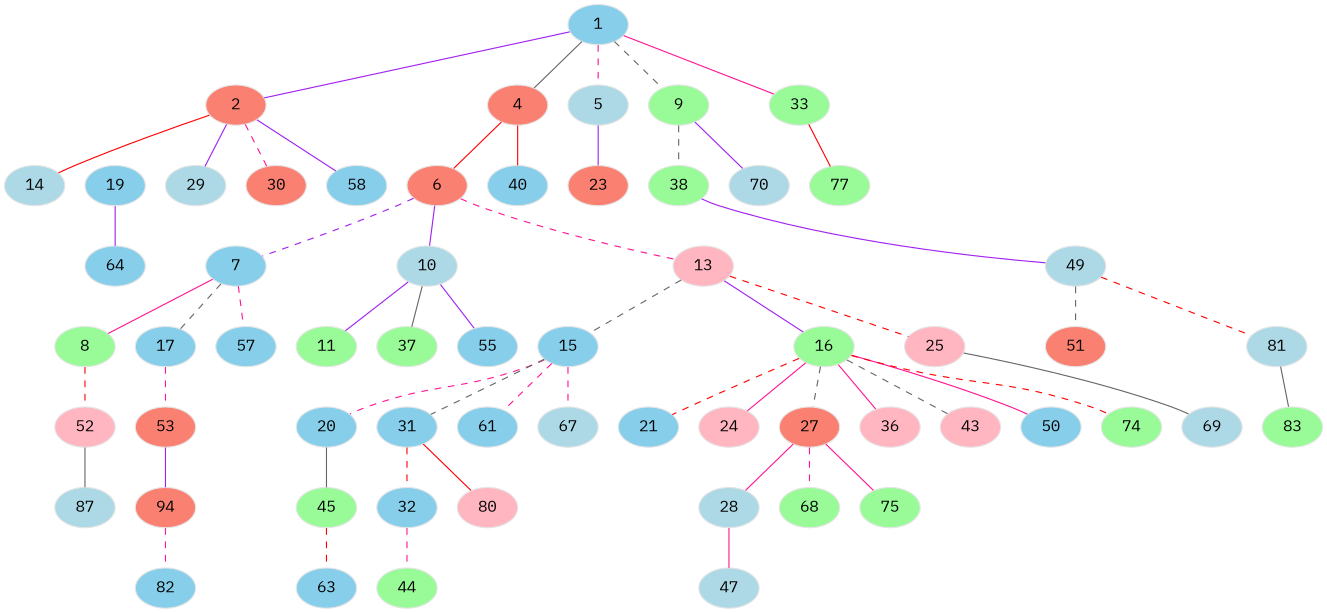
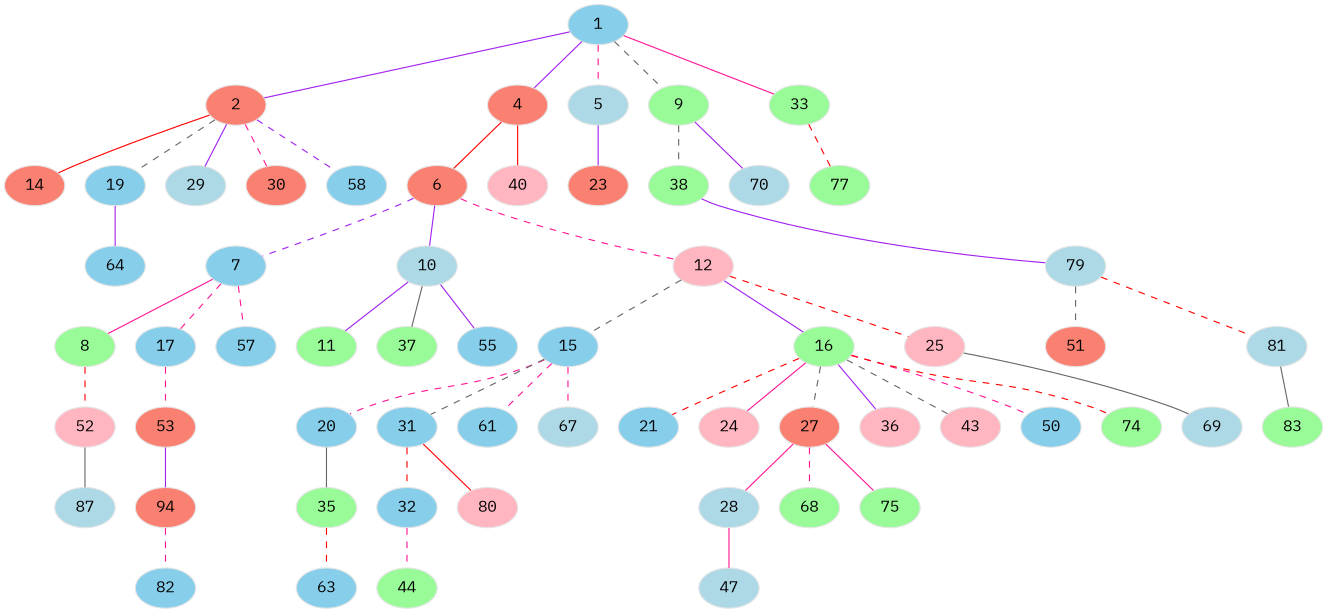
(558, 65) -> (558, 65)
none -> (175, 145)
(296, 145) -> (296, 145)
(820, 145) -> (820, 145)
(35, 186) -> (35, 186)
(518, 186) -> (518, 186)
(703, 266) -> (703, 266)
(1076, 266) -> (1076, 266)
(201, 306) -> (201, 306)
(949, 385) -> (949, 385)
(857, 387) -> (857, 387)
(326, 508) -> (326, 508)
